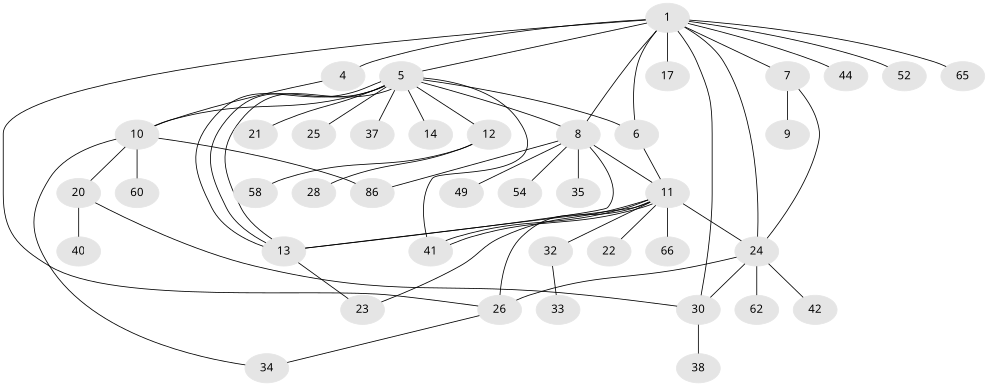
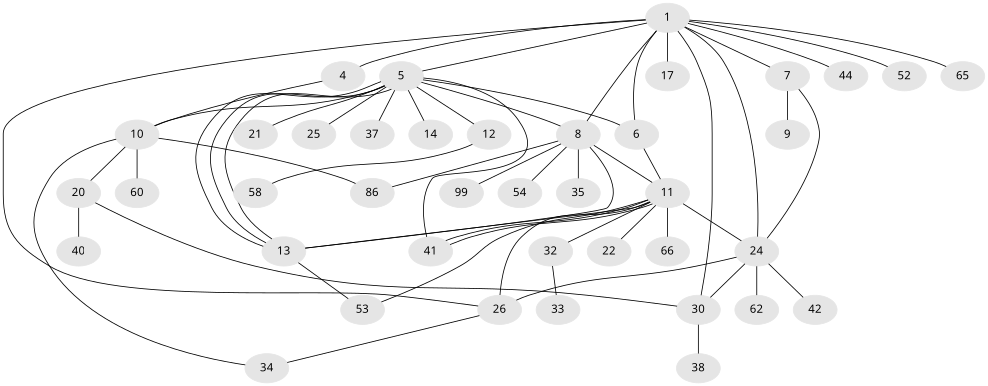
(314, 193) -> none
(462, 193) -> (462, 193)
(363, 310) -> (363, 310)
